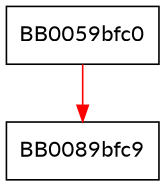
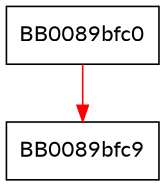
(83, 35) -> (83, 35)
